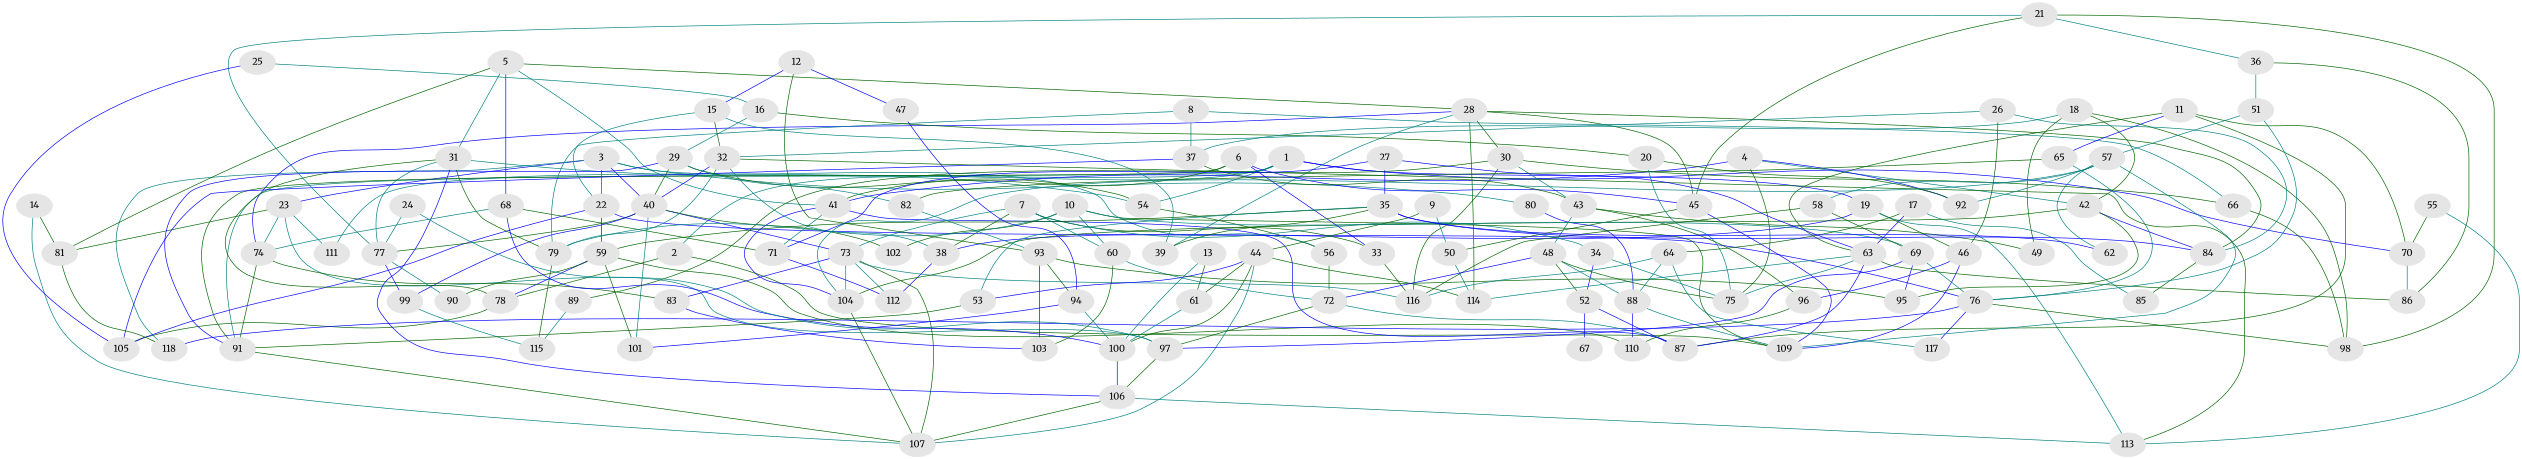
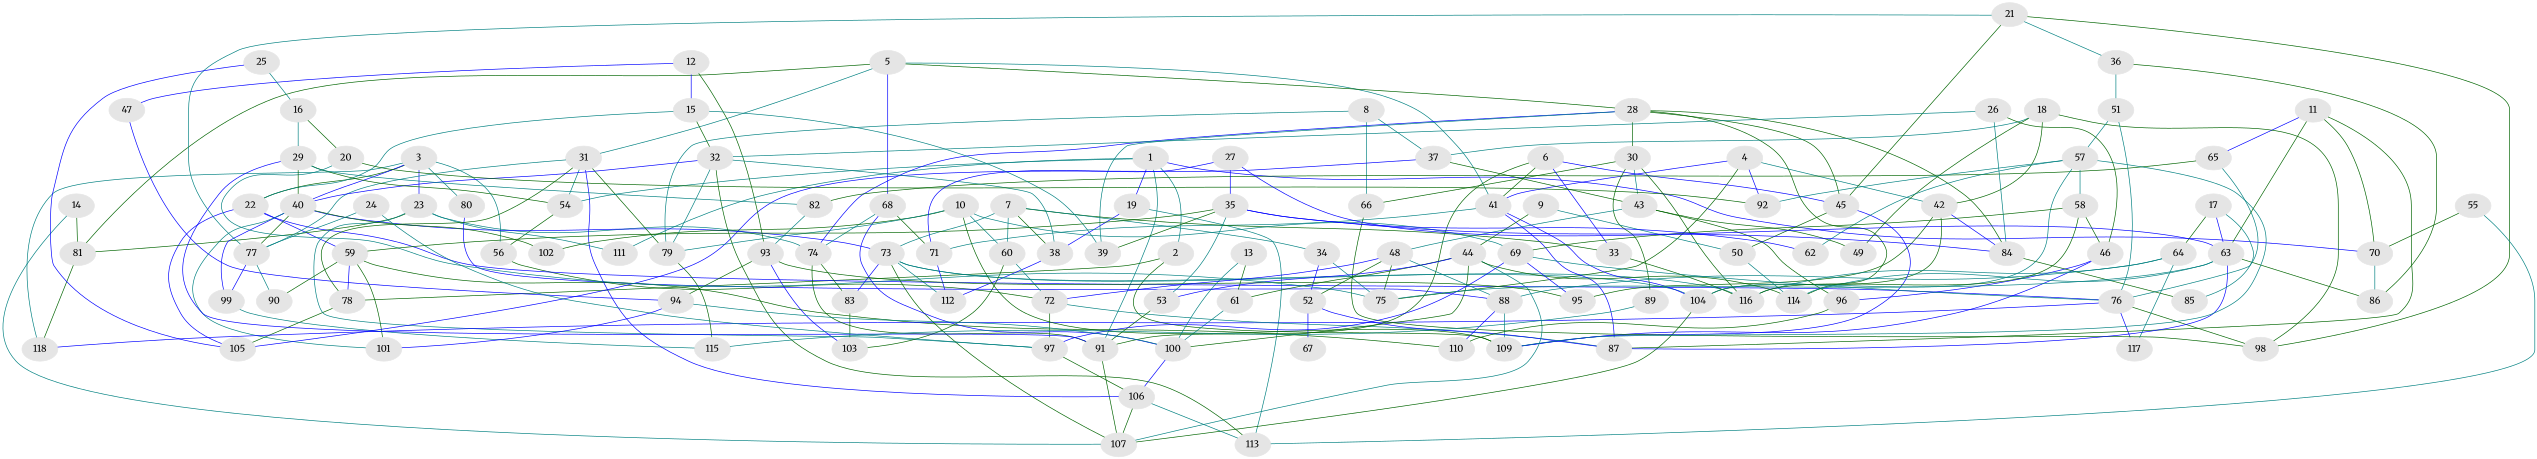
(1911, 228) -> (2090, 225)
(852, 339) -> (850, 330)
